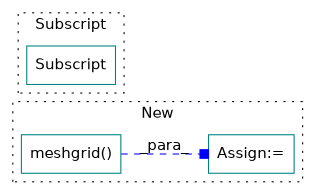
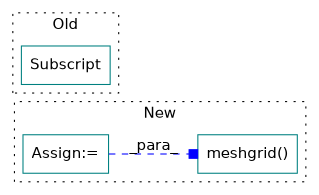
(71, 25) -> (66, 25)
(160, 154) -> (148, 154)
